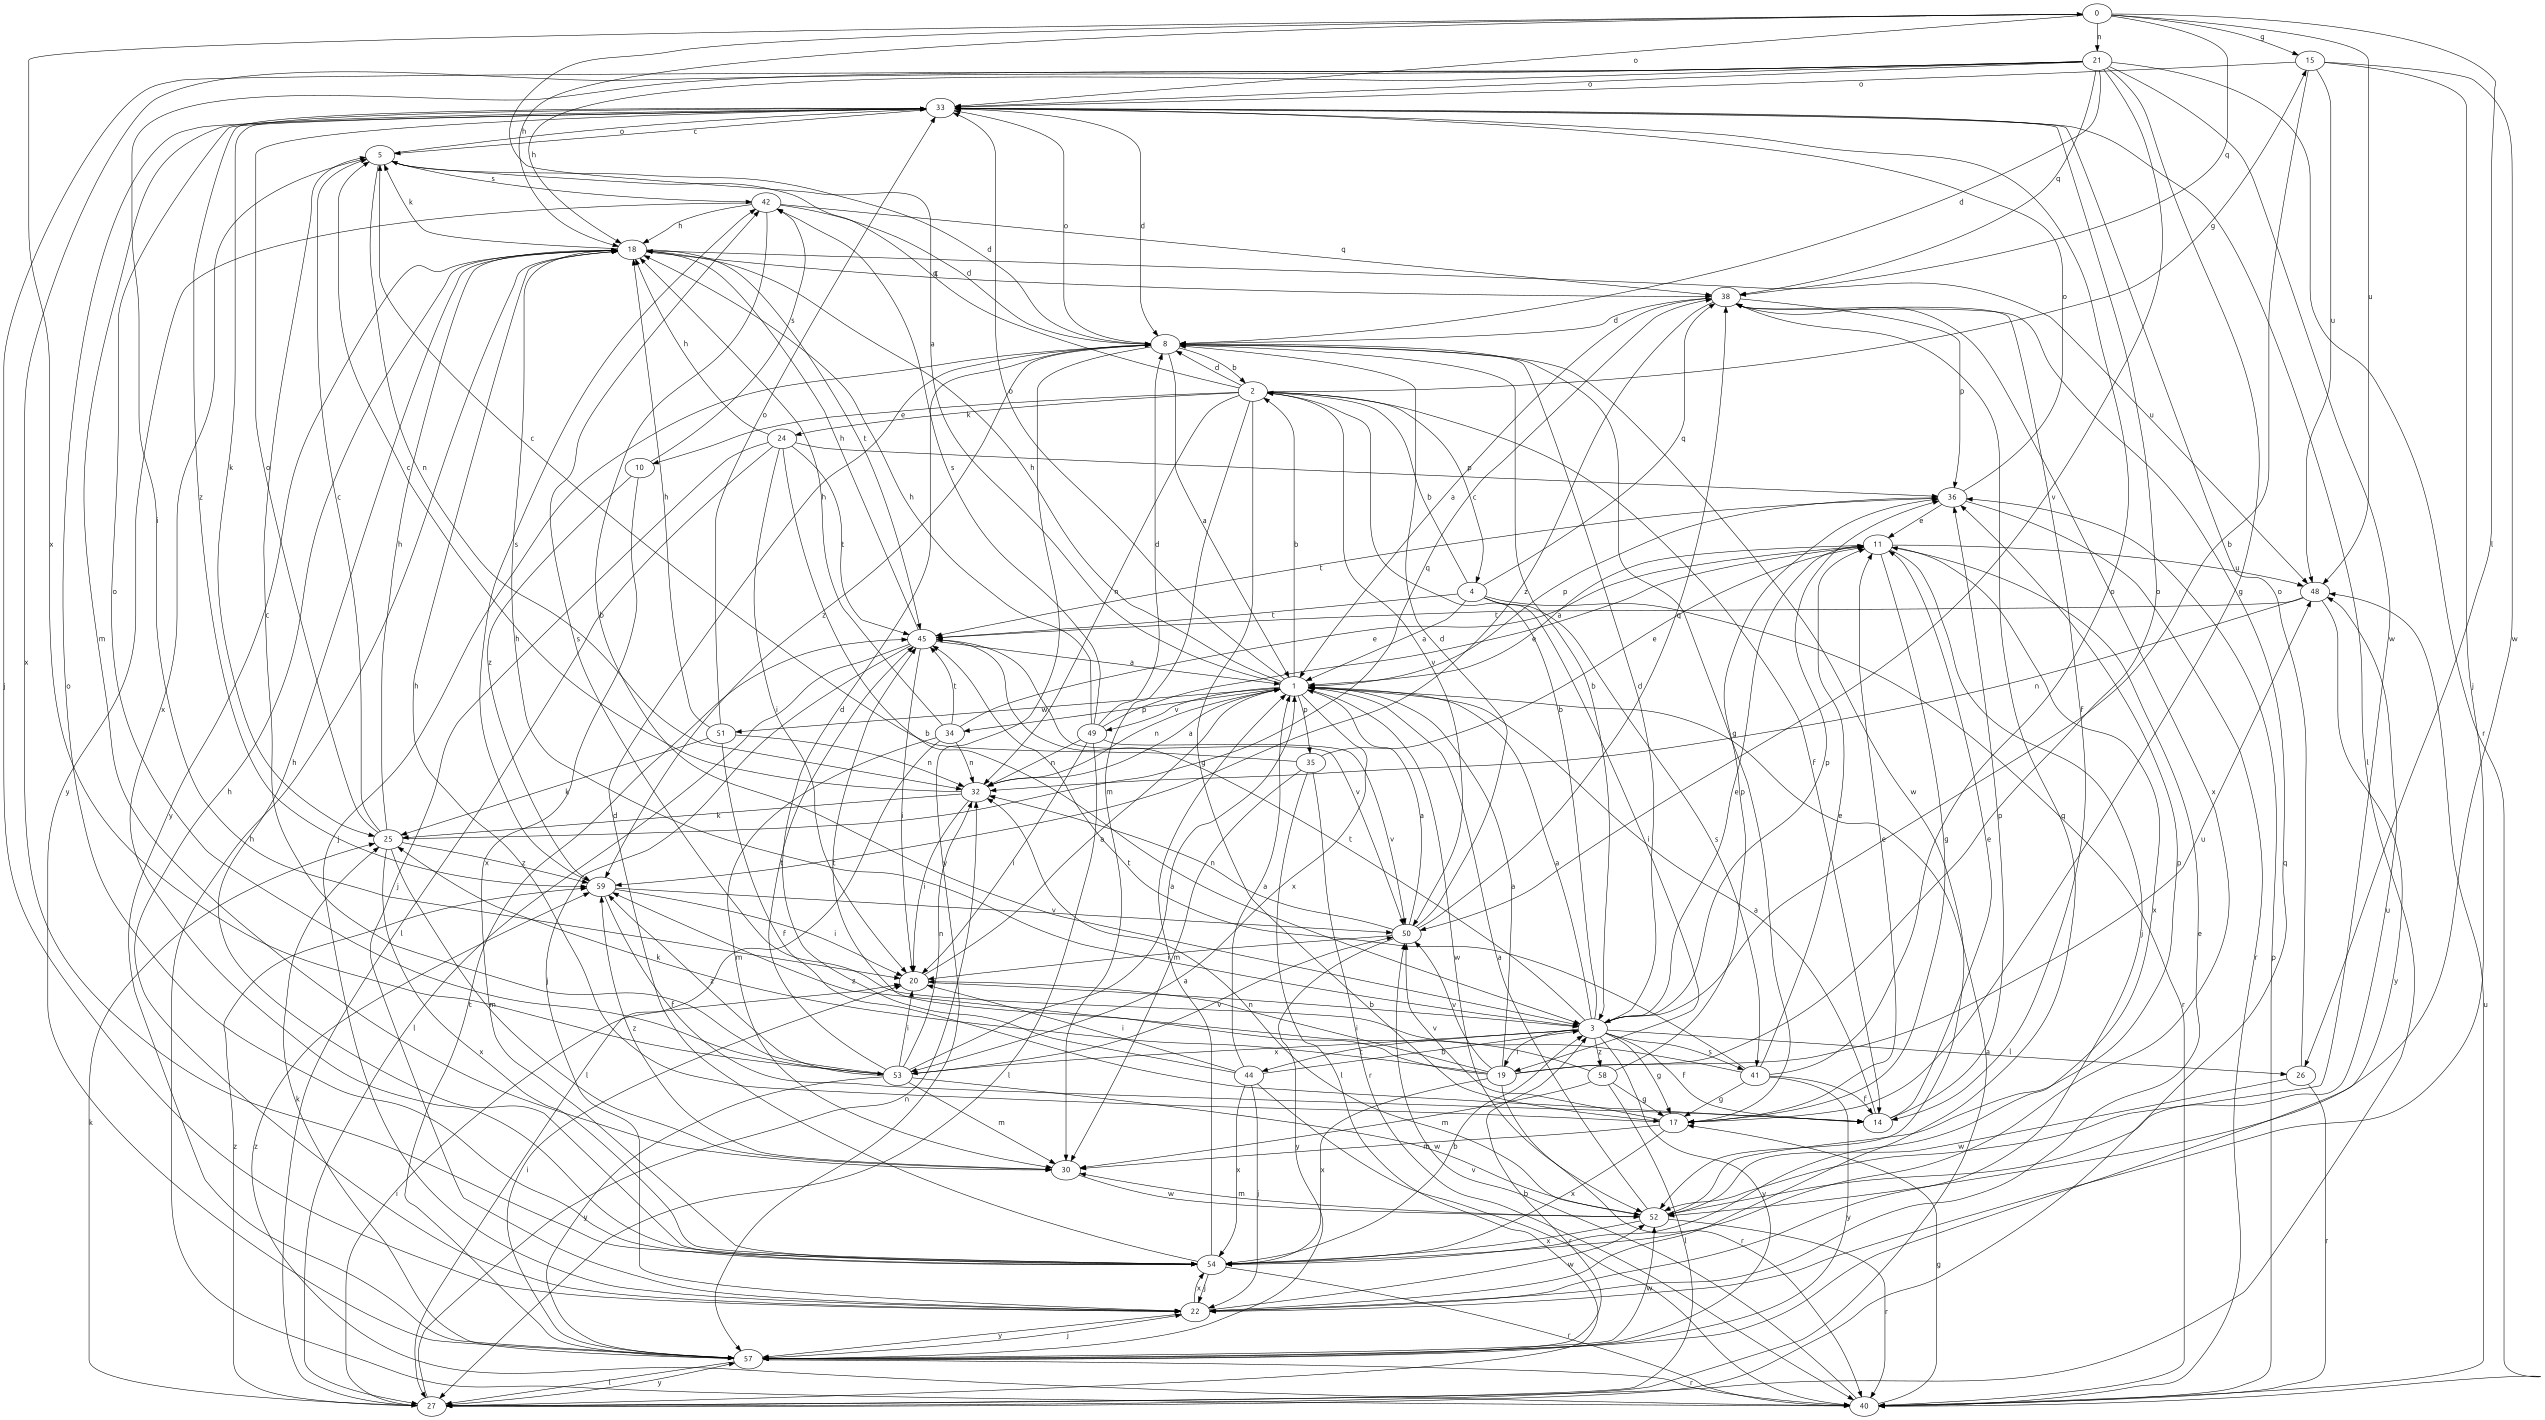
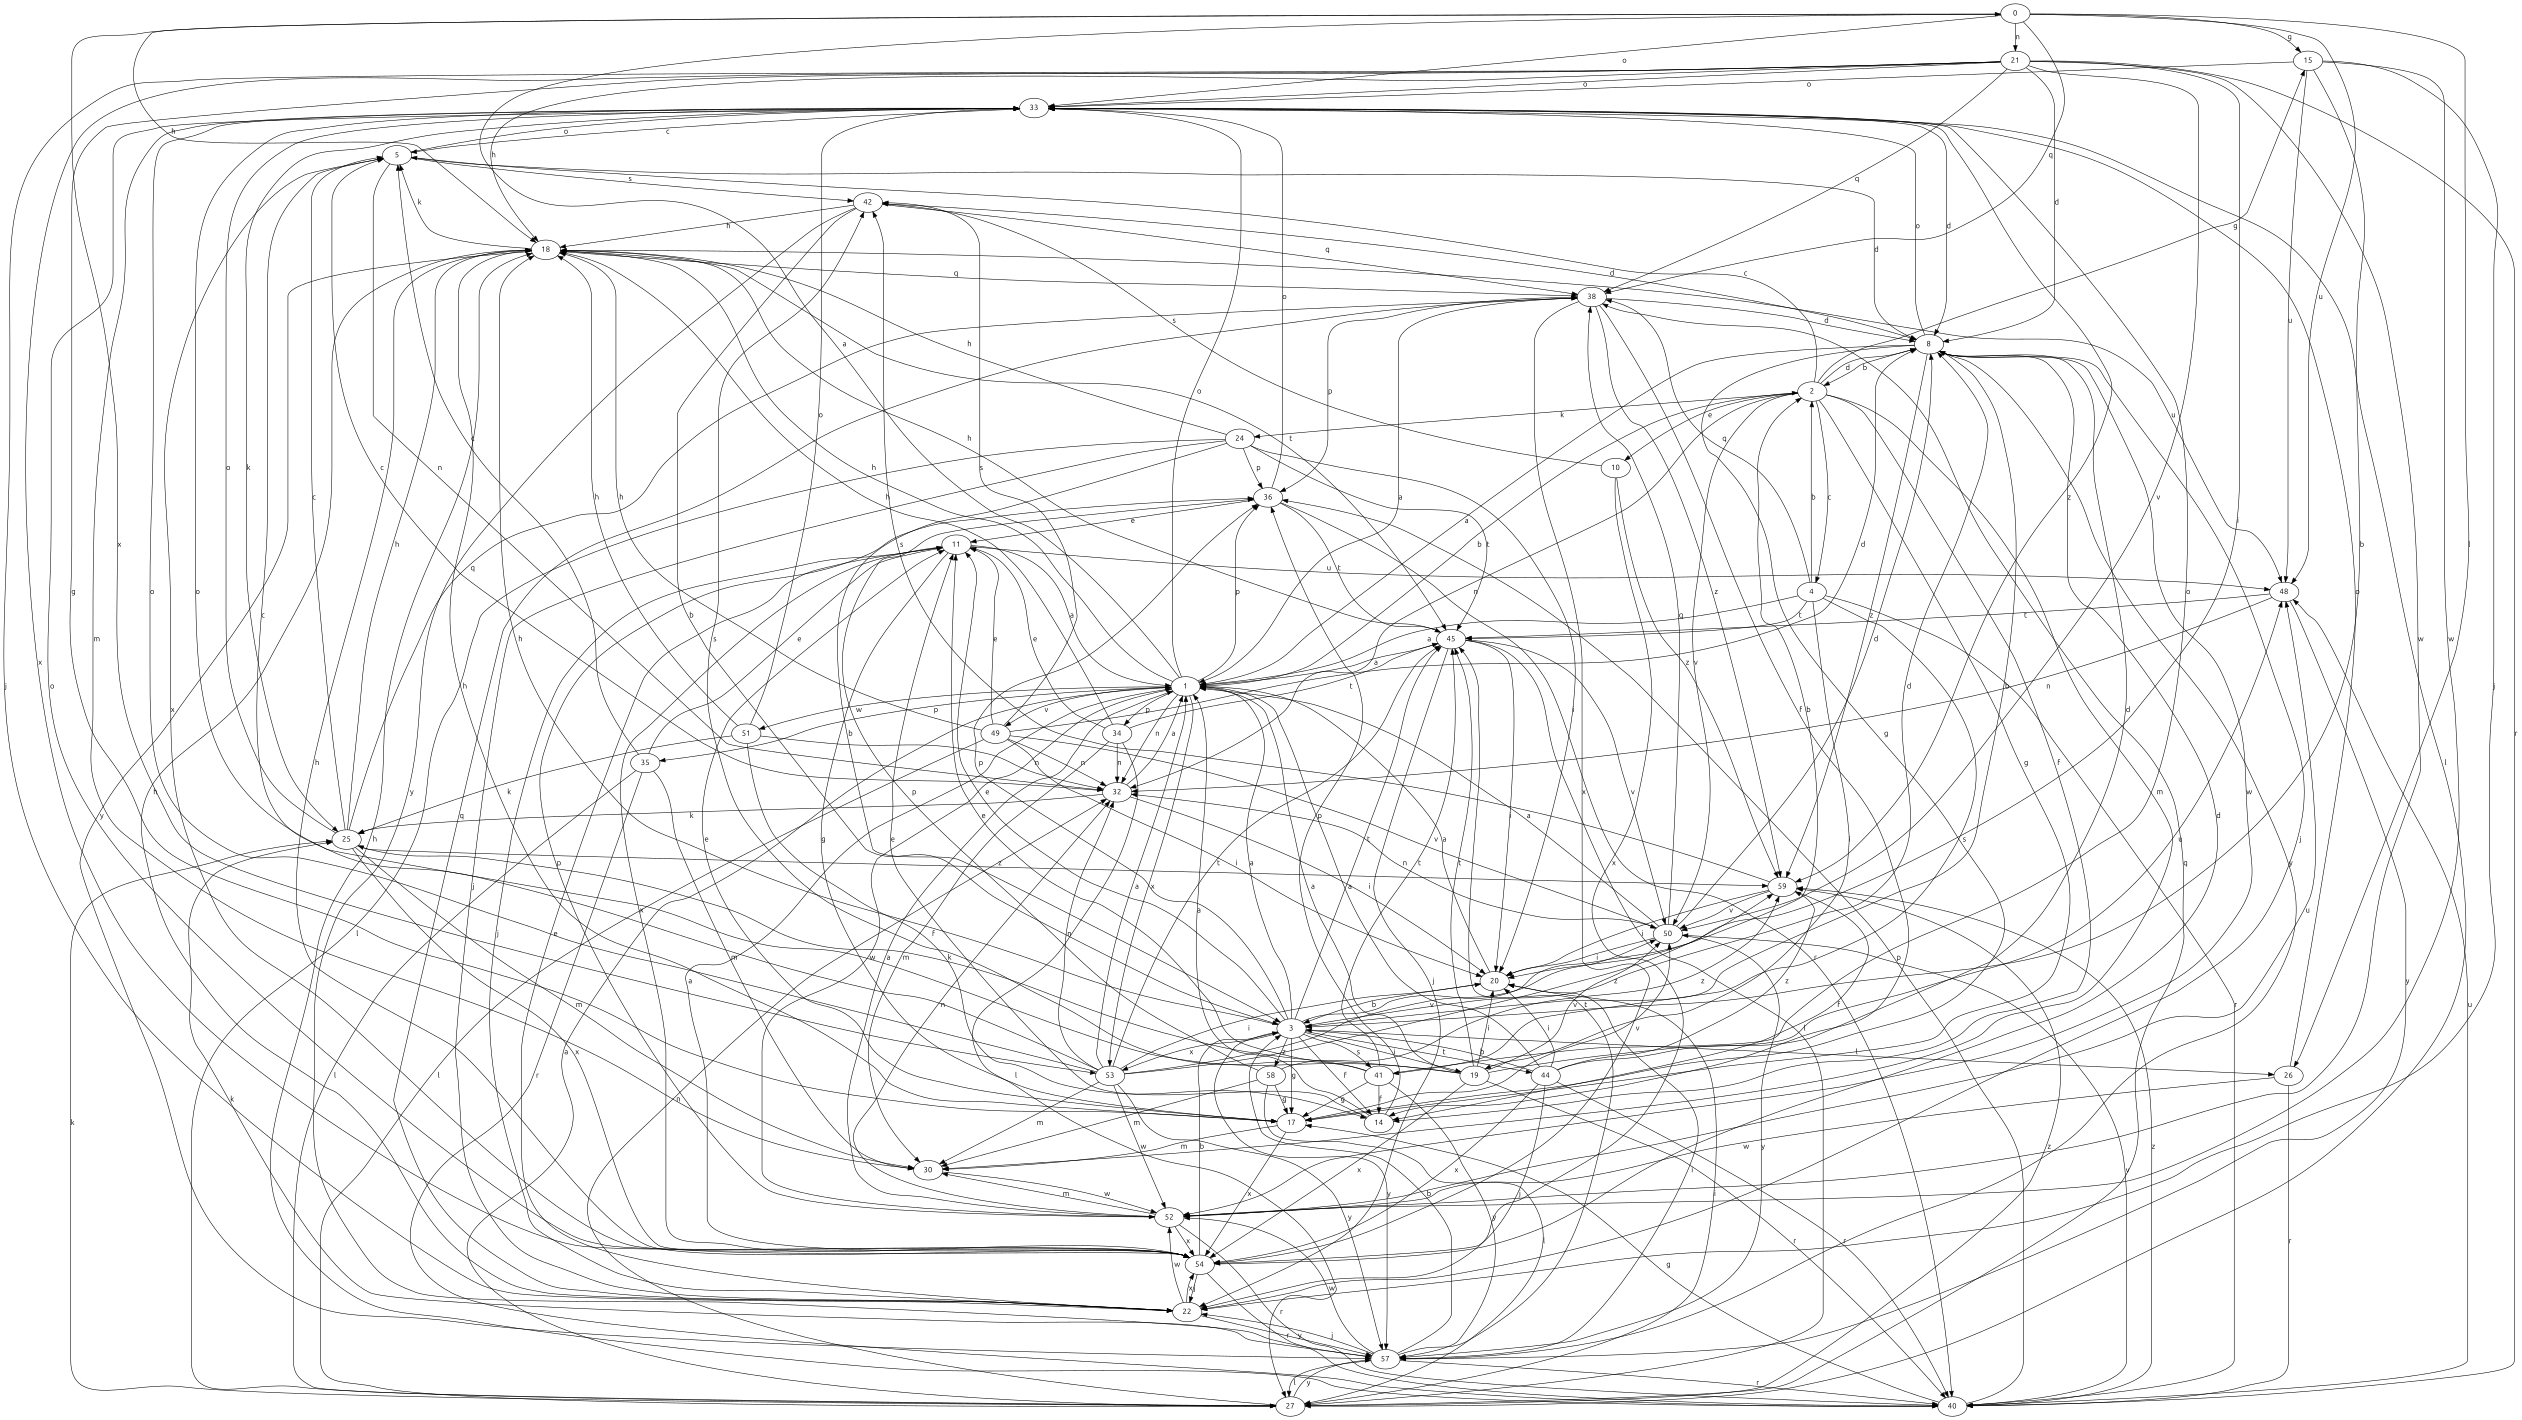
(749, 1148) -> (1721, 1020)
